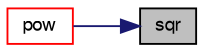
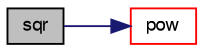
(97, 26) -> (87, 26)
